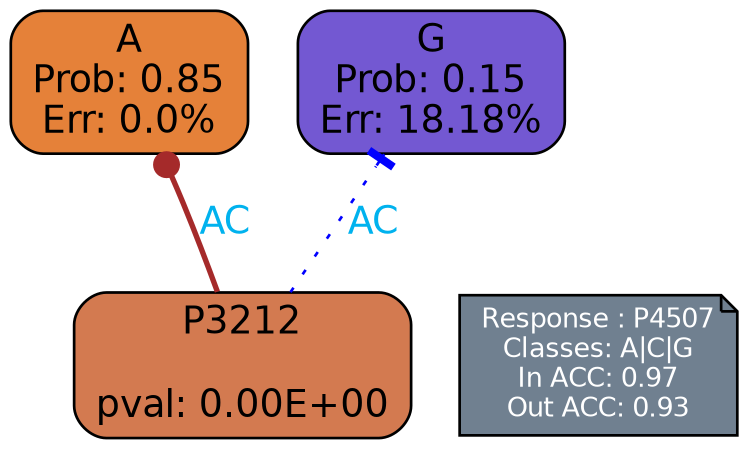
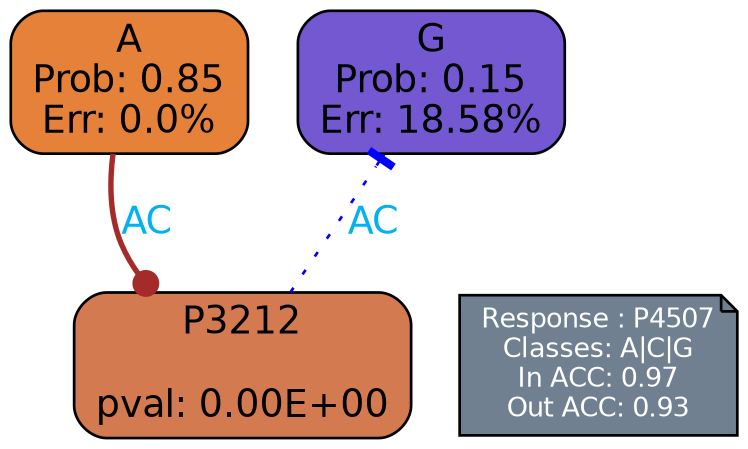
(431, 82) -> (431, 82)
(195, 233) -> (114, 217)
